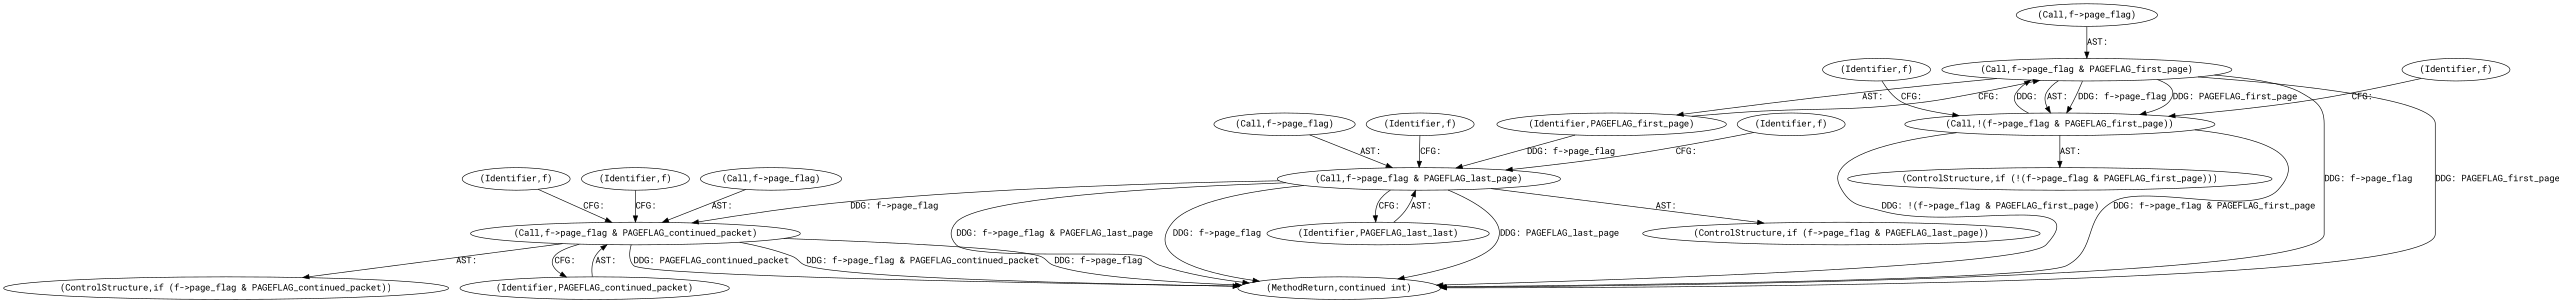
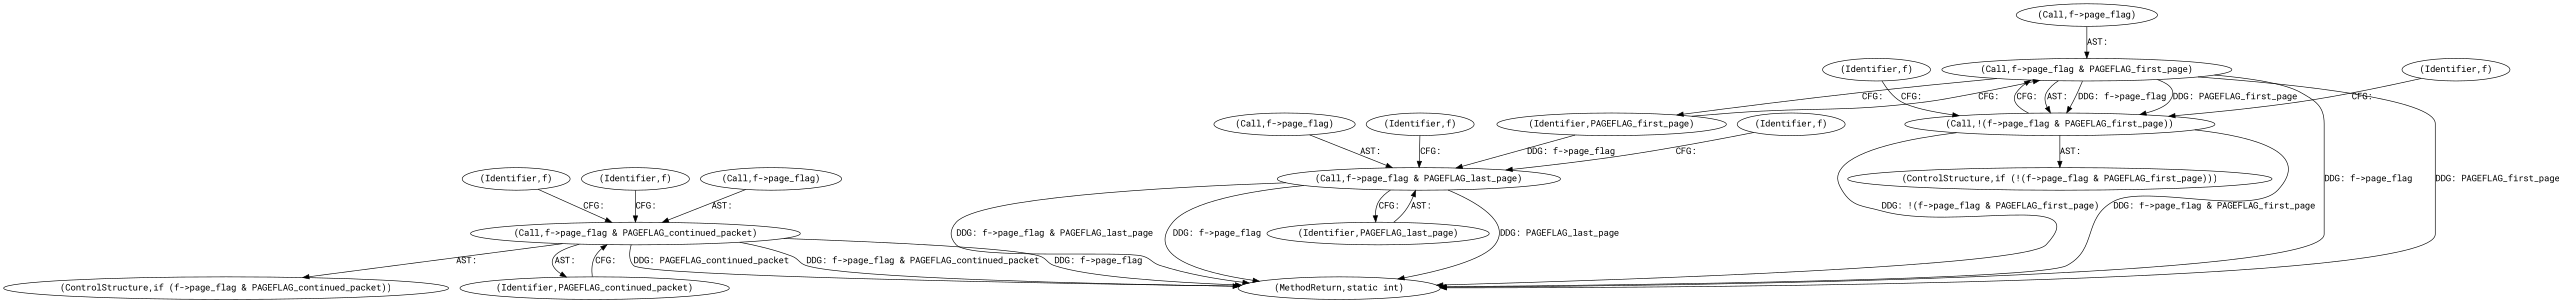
(1875, 97) -> (1875, 97)
(2030, 97) -> (2030, 97)
(988, 191) -> none
(1378, 234) -> (1378, 234)
(1841, 234) -> none
(568, 261) -> (568, 261)
(608, 261) -> (608, 261)
(1339, 288) -> (1339, 288)
